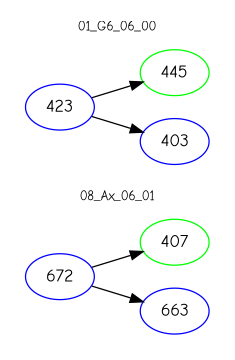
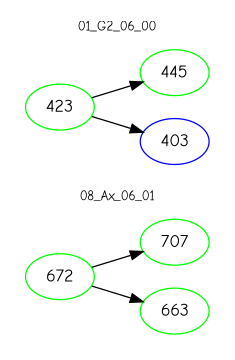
(117, 27) -> (117, 27)
(60, 107) -> (60, 107)
(175, 242) -> (175, 242)
(60, 277) -> (60, 277)
(175, 311) -> (175, 311)
